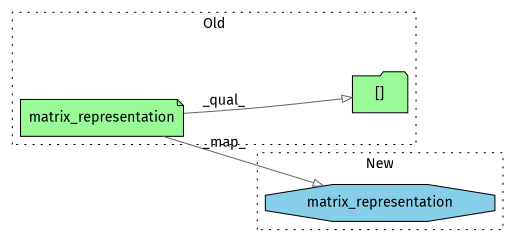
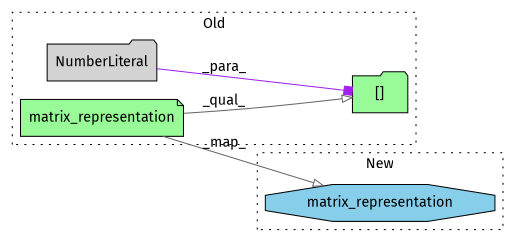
none -> (102, 63)
